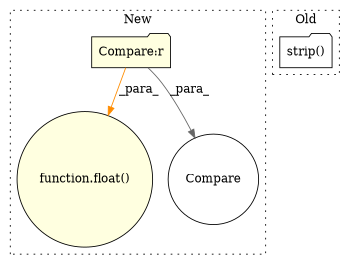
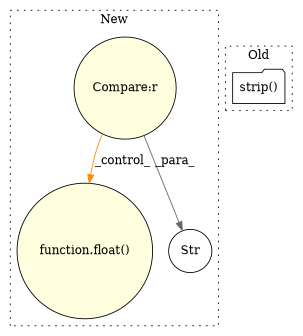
(131, 52) -> (125, 88)
(139, 90) -> (123, 161)
(213, 179) -> (190, 251)
